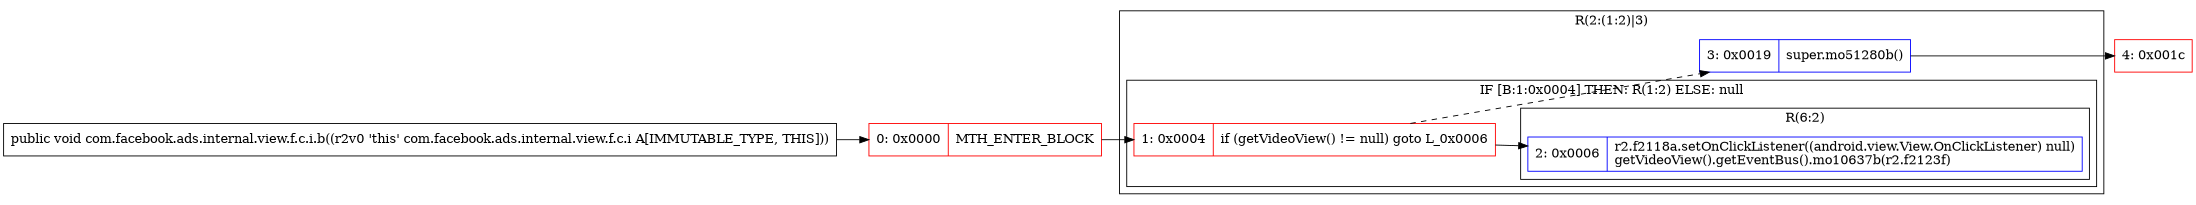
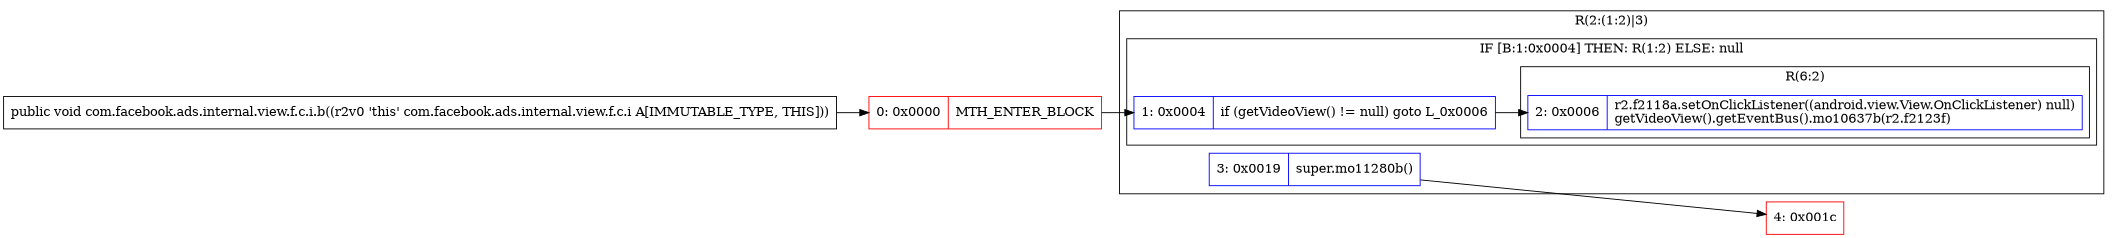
(1845, 55) -> (1354, 169)
(1555, 99) -> none
(1315, 140) -> (1315, 113)
